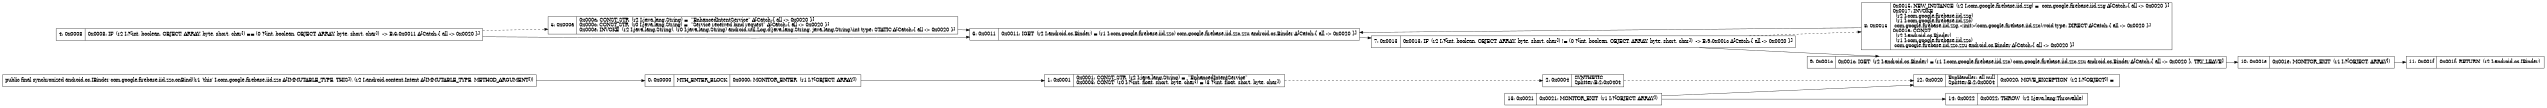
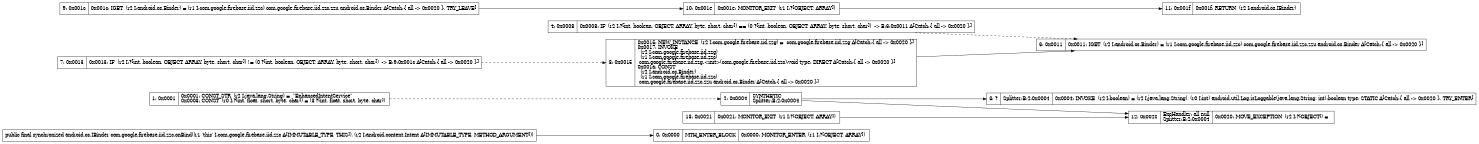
(753, 25) -> none
(725, 38) -> (995, 36)
(1364, 38) -> none
(1787, 52) -> none
(951, 81) -> none
(1767, 81) -> (963, 107)
(1598, 83) -> (776, 101)
none -> (1231, 99)
(2017, 99) -> none
